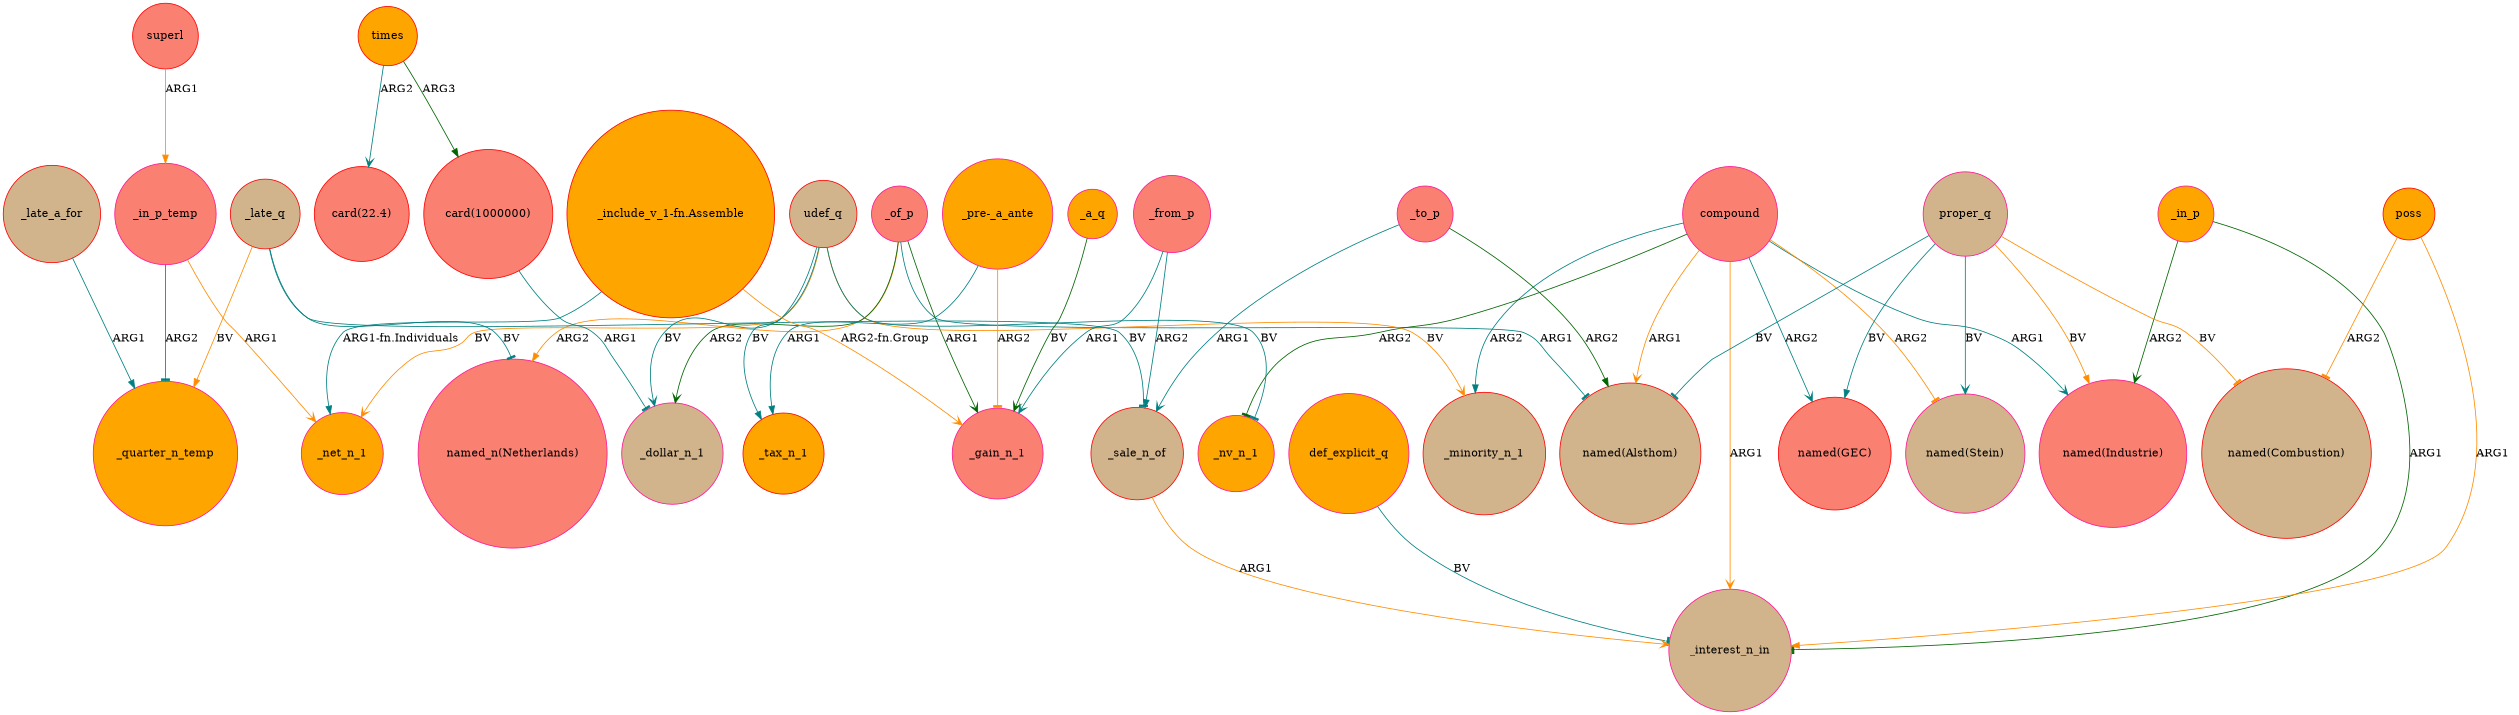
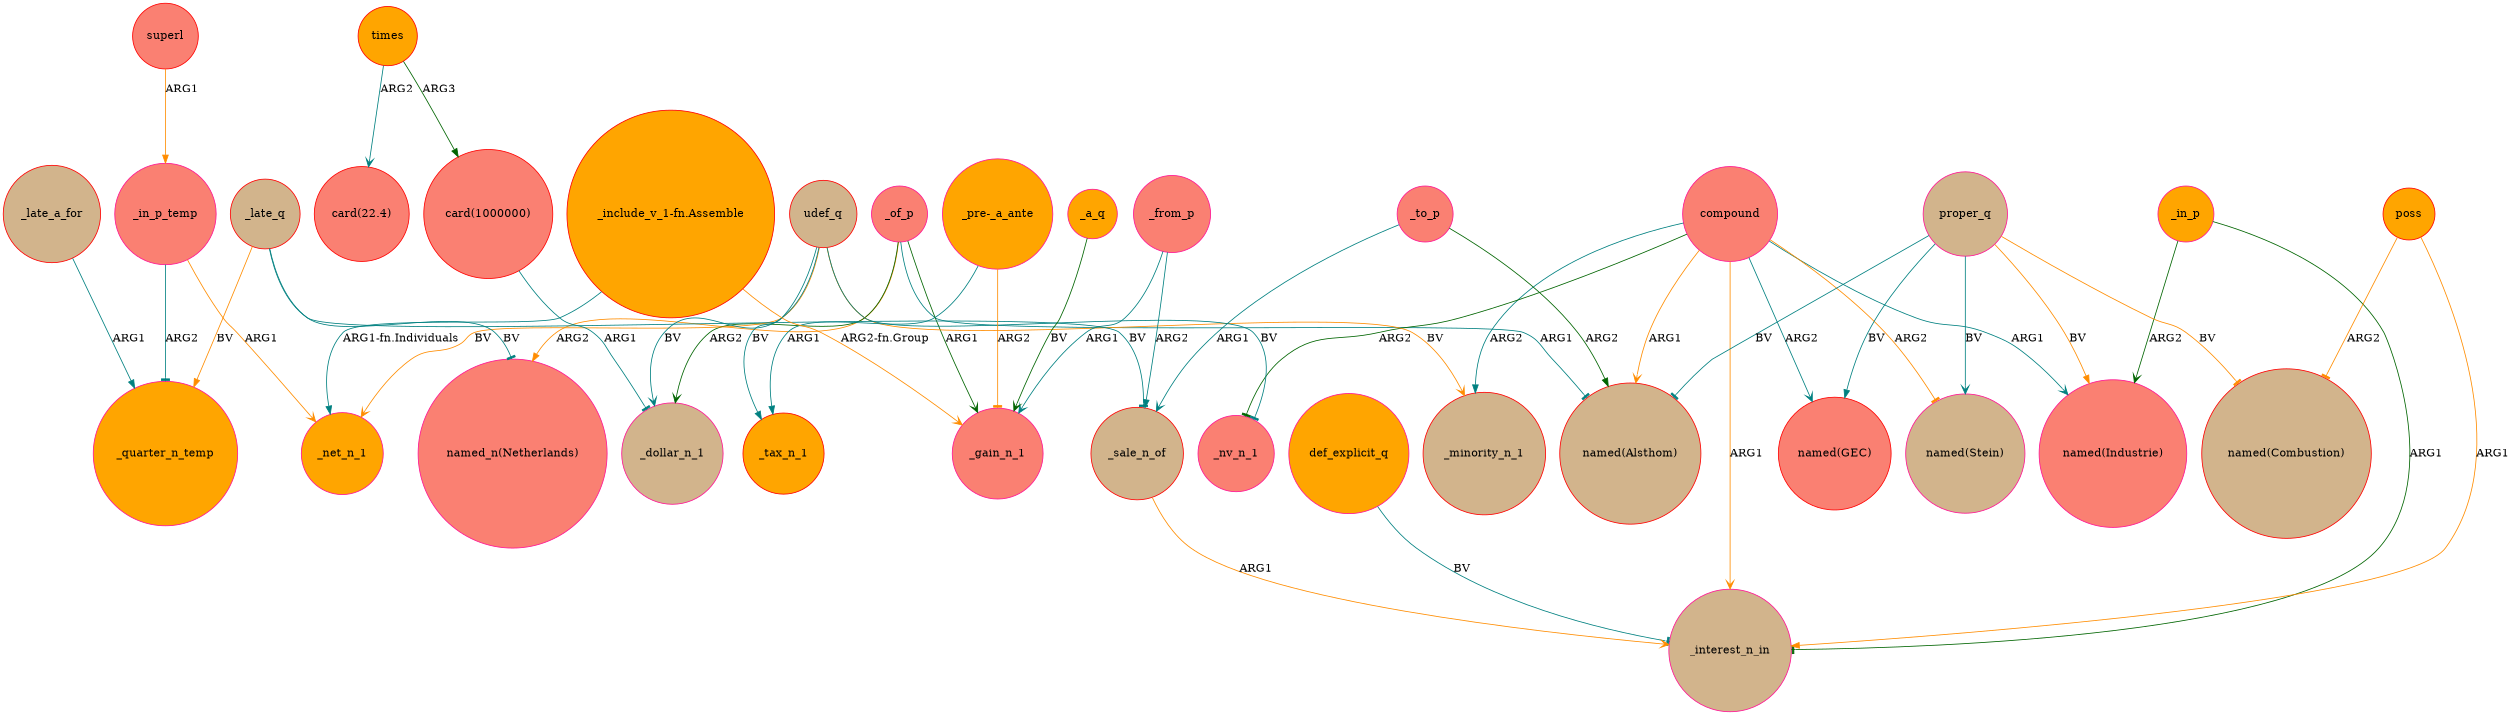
(1236, 454) -> (1236, 454)
